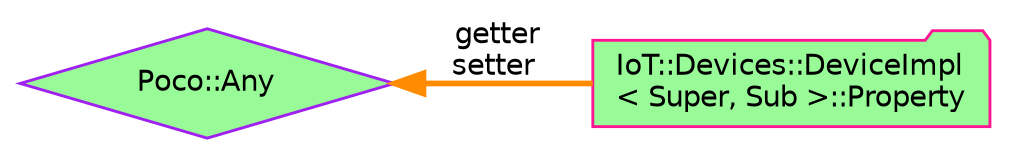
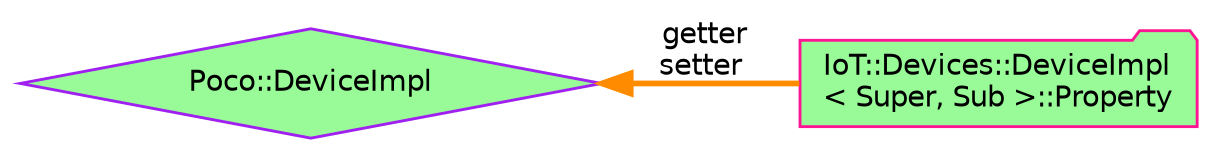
(207, 83) -> (311, 83)
